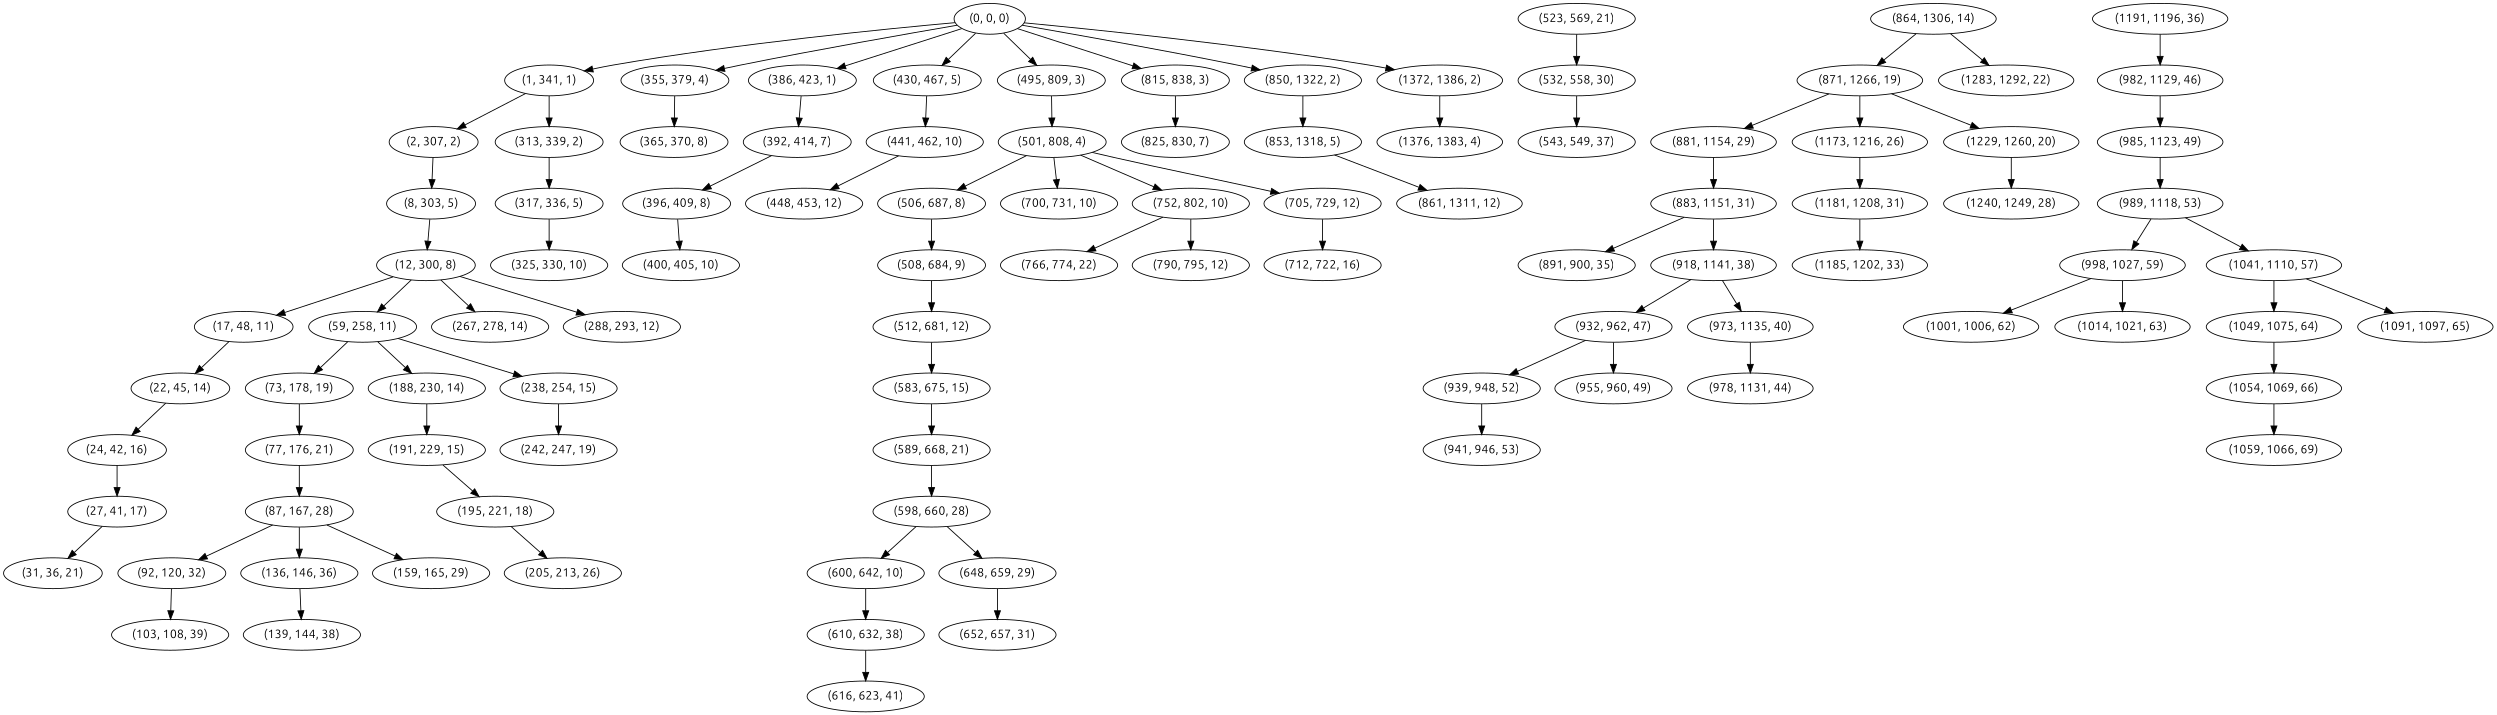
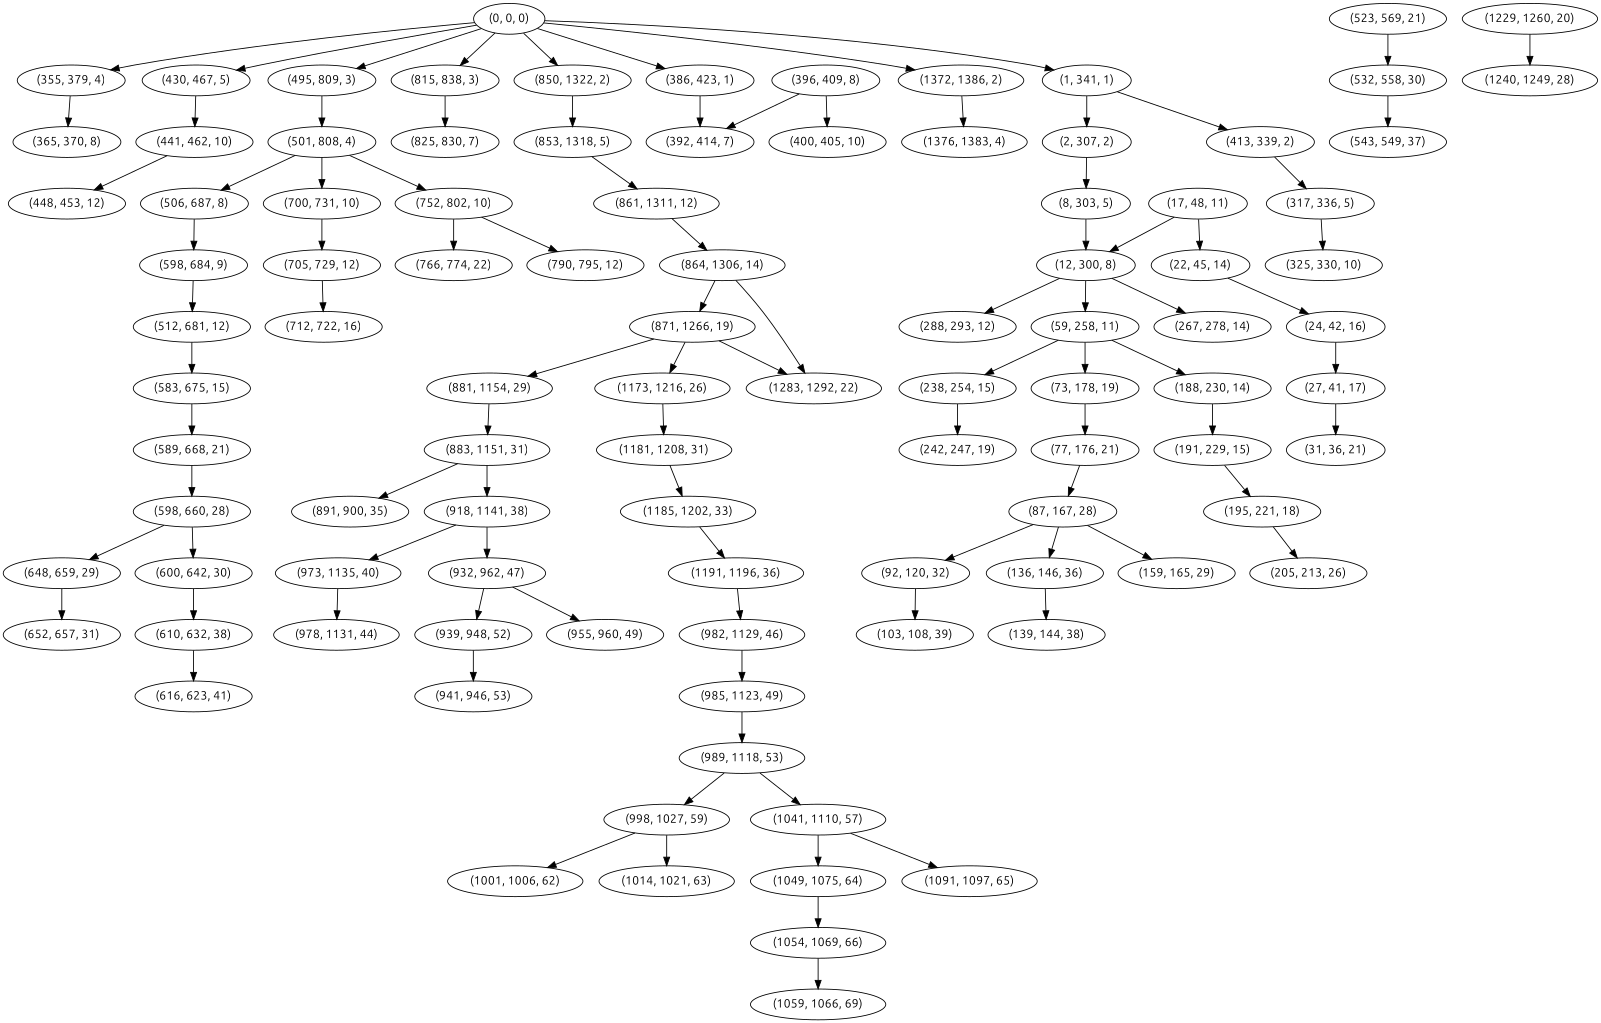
(1931, 110) -> (749, 356)
(549, 142) -> (1260, 142)
(741, 171) -> (767, 109)
(1181, 172) -> (322, 230)
none -> (686, 232)
(932, 265) -> (194, 265)
(339, 295) -> (1146, 232)
none -> (709, 539)
(866, 573) -> (194, 573)
